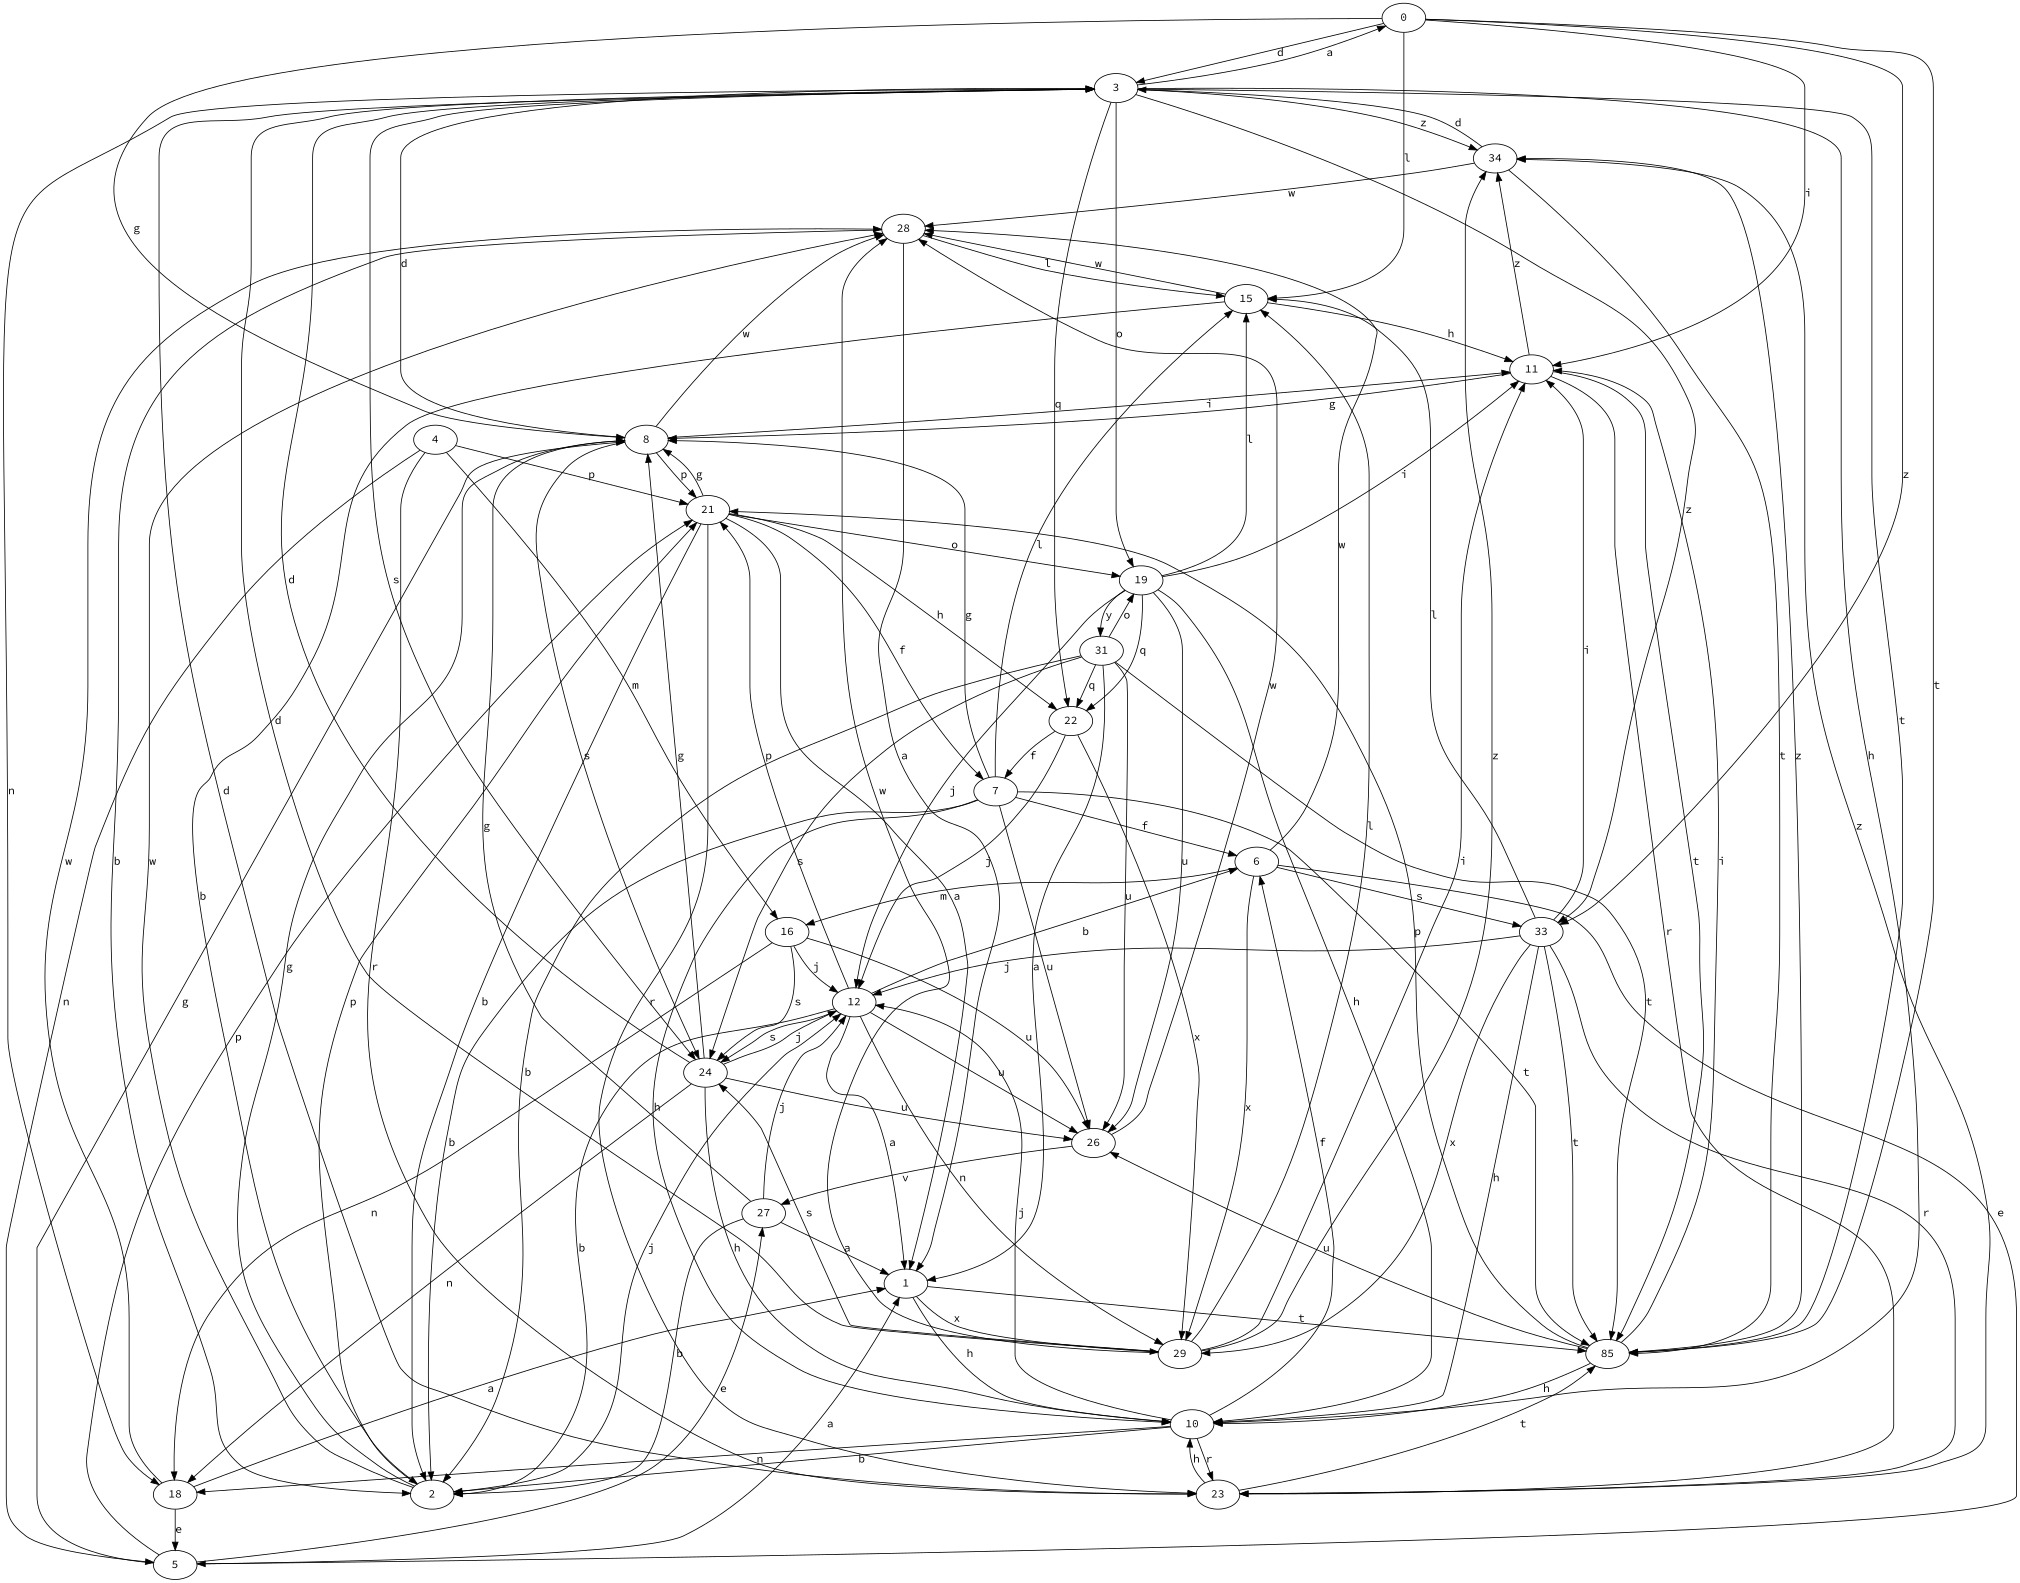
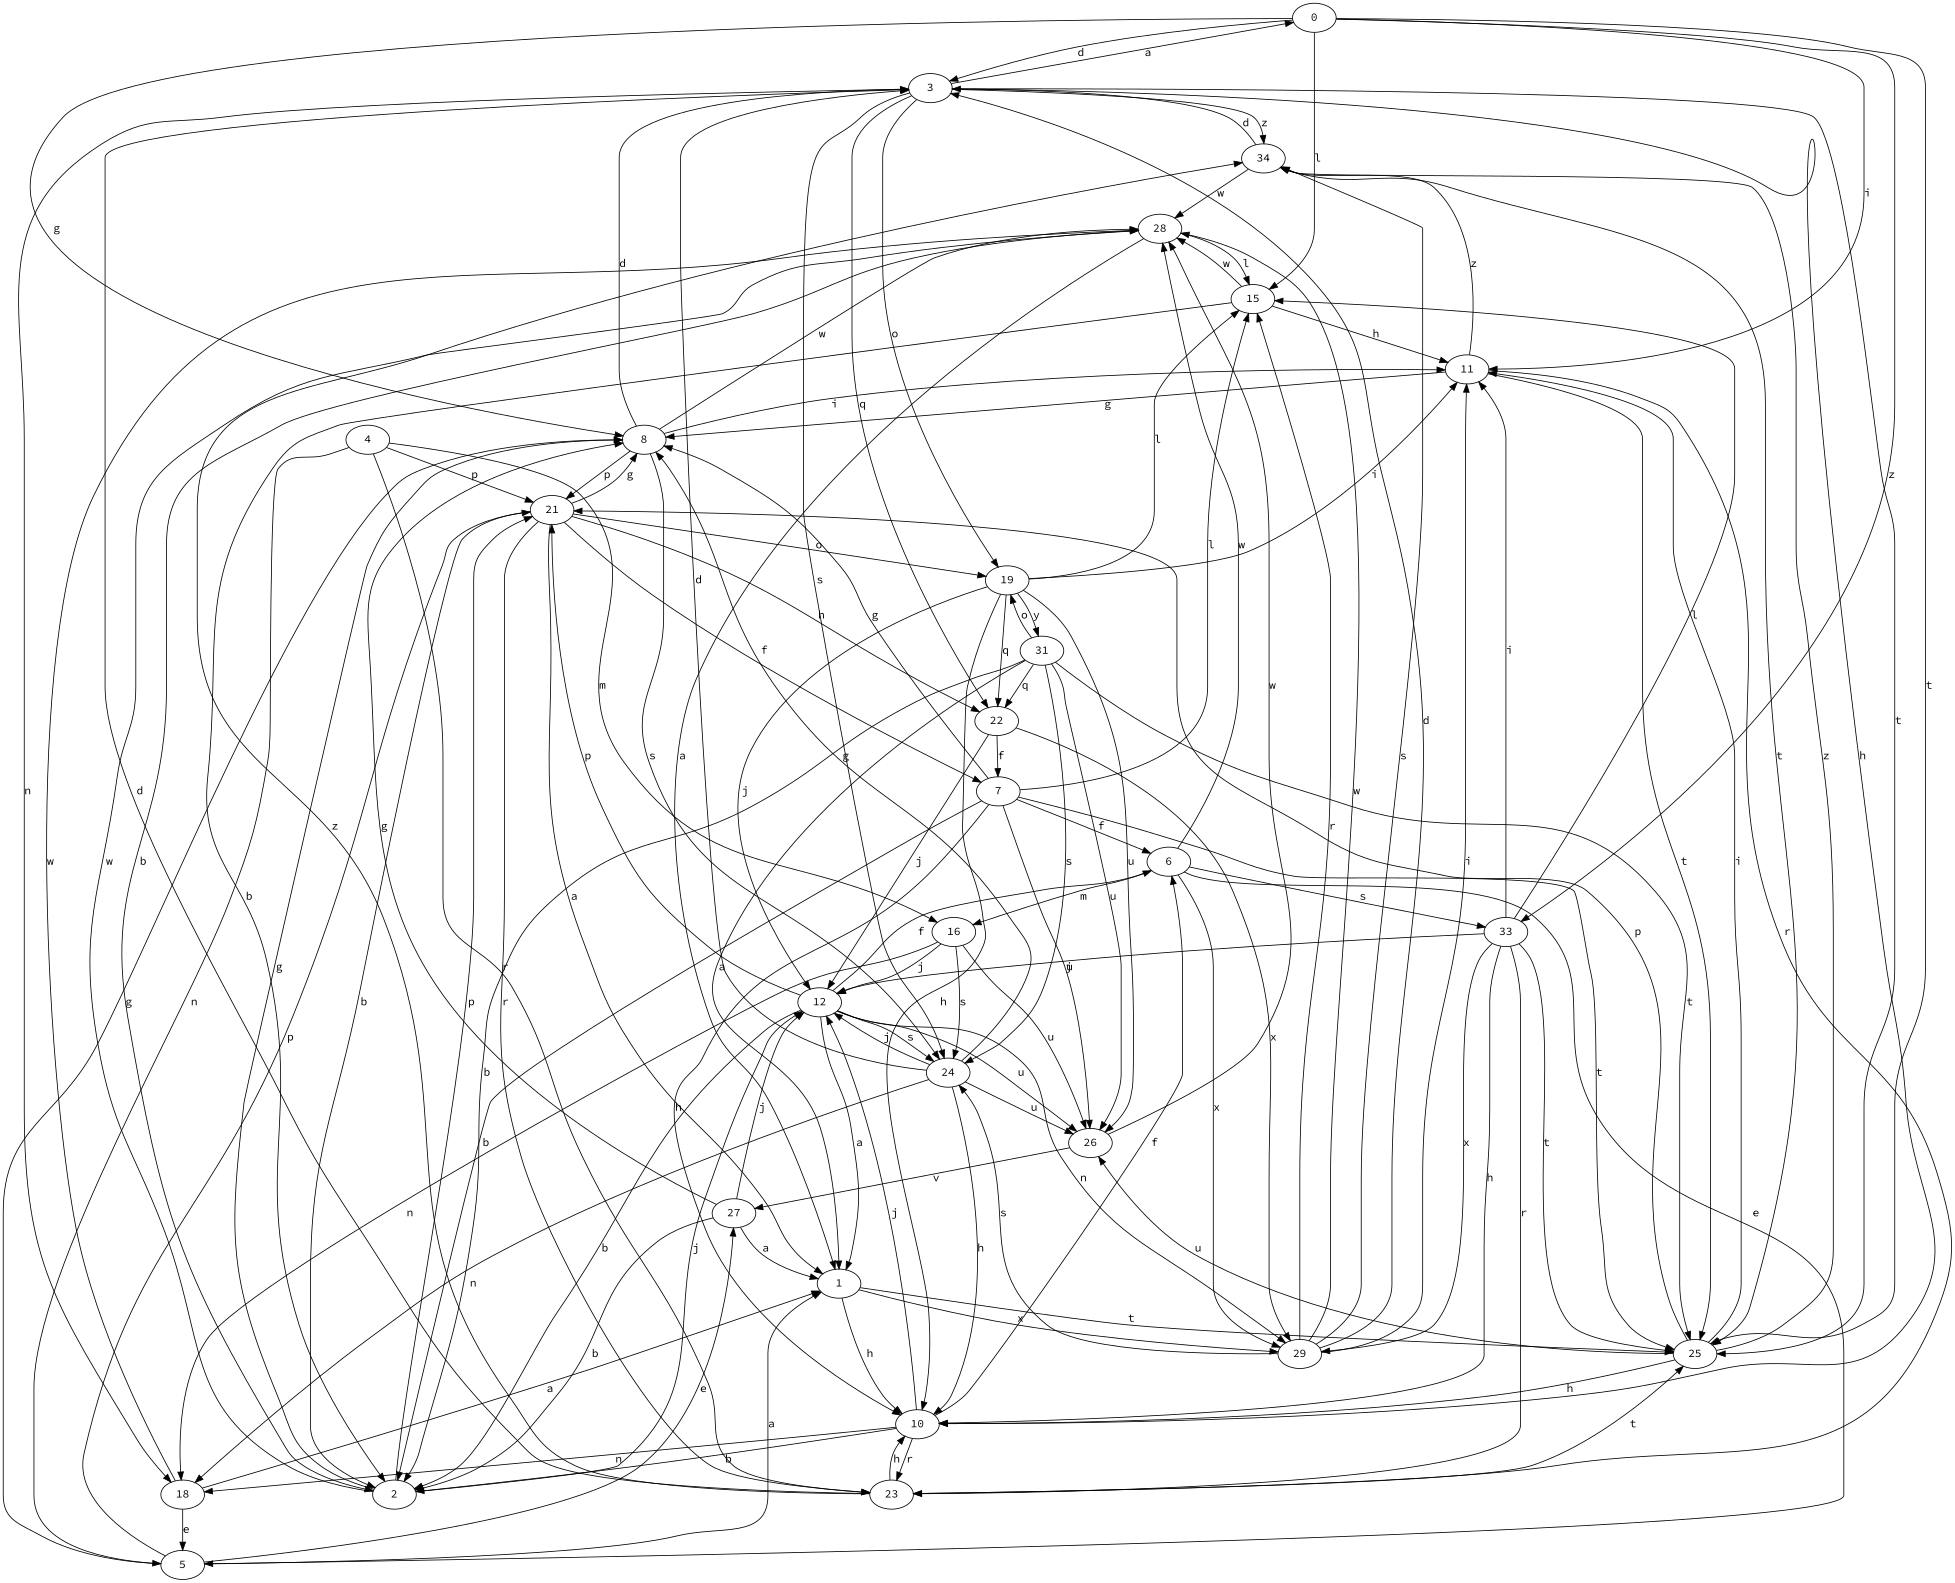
(1663, 356) -> none
(1496, 756) -> (1404, 756)
(1370, 827) -> (1333, 827)
(1086, 932) -> (921, 932)
(1608, 1354) -> (1695, 1354)
